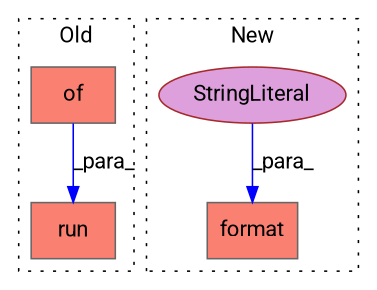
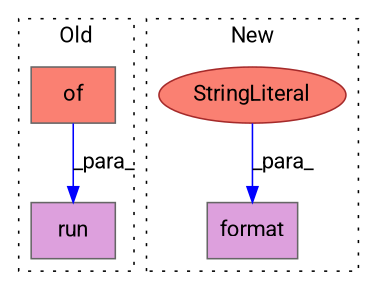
(252, 95) -> (252, 95)
(73, 231) -> (73, 231)
(252, 231) -> (252, 231)
